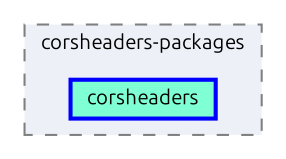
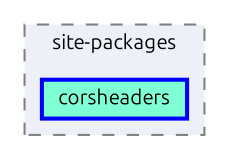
(143, 44) -> (114, 44)
